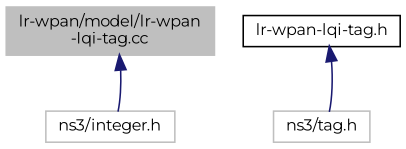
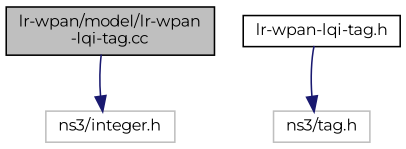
(110, 31) -> (110, 31)
(332, 87) -> (311, 71)
(120, 91) -> (100, 75)
